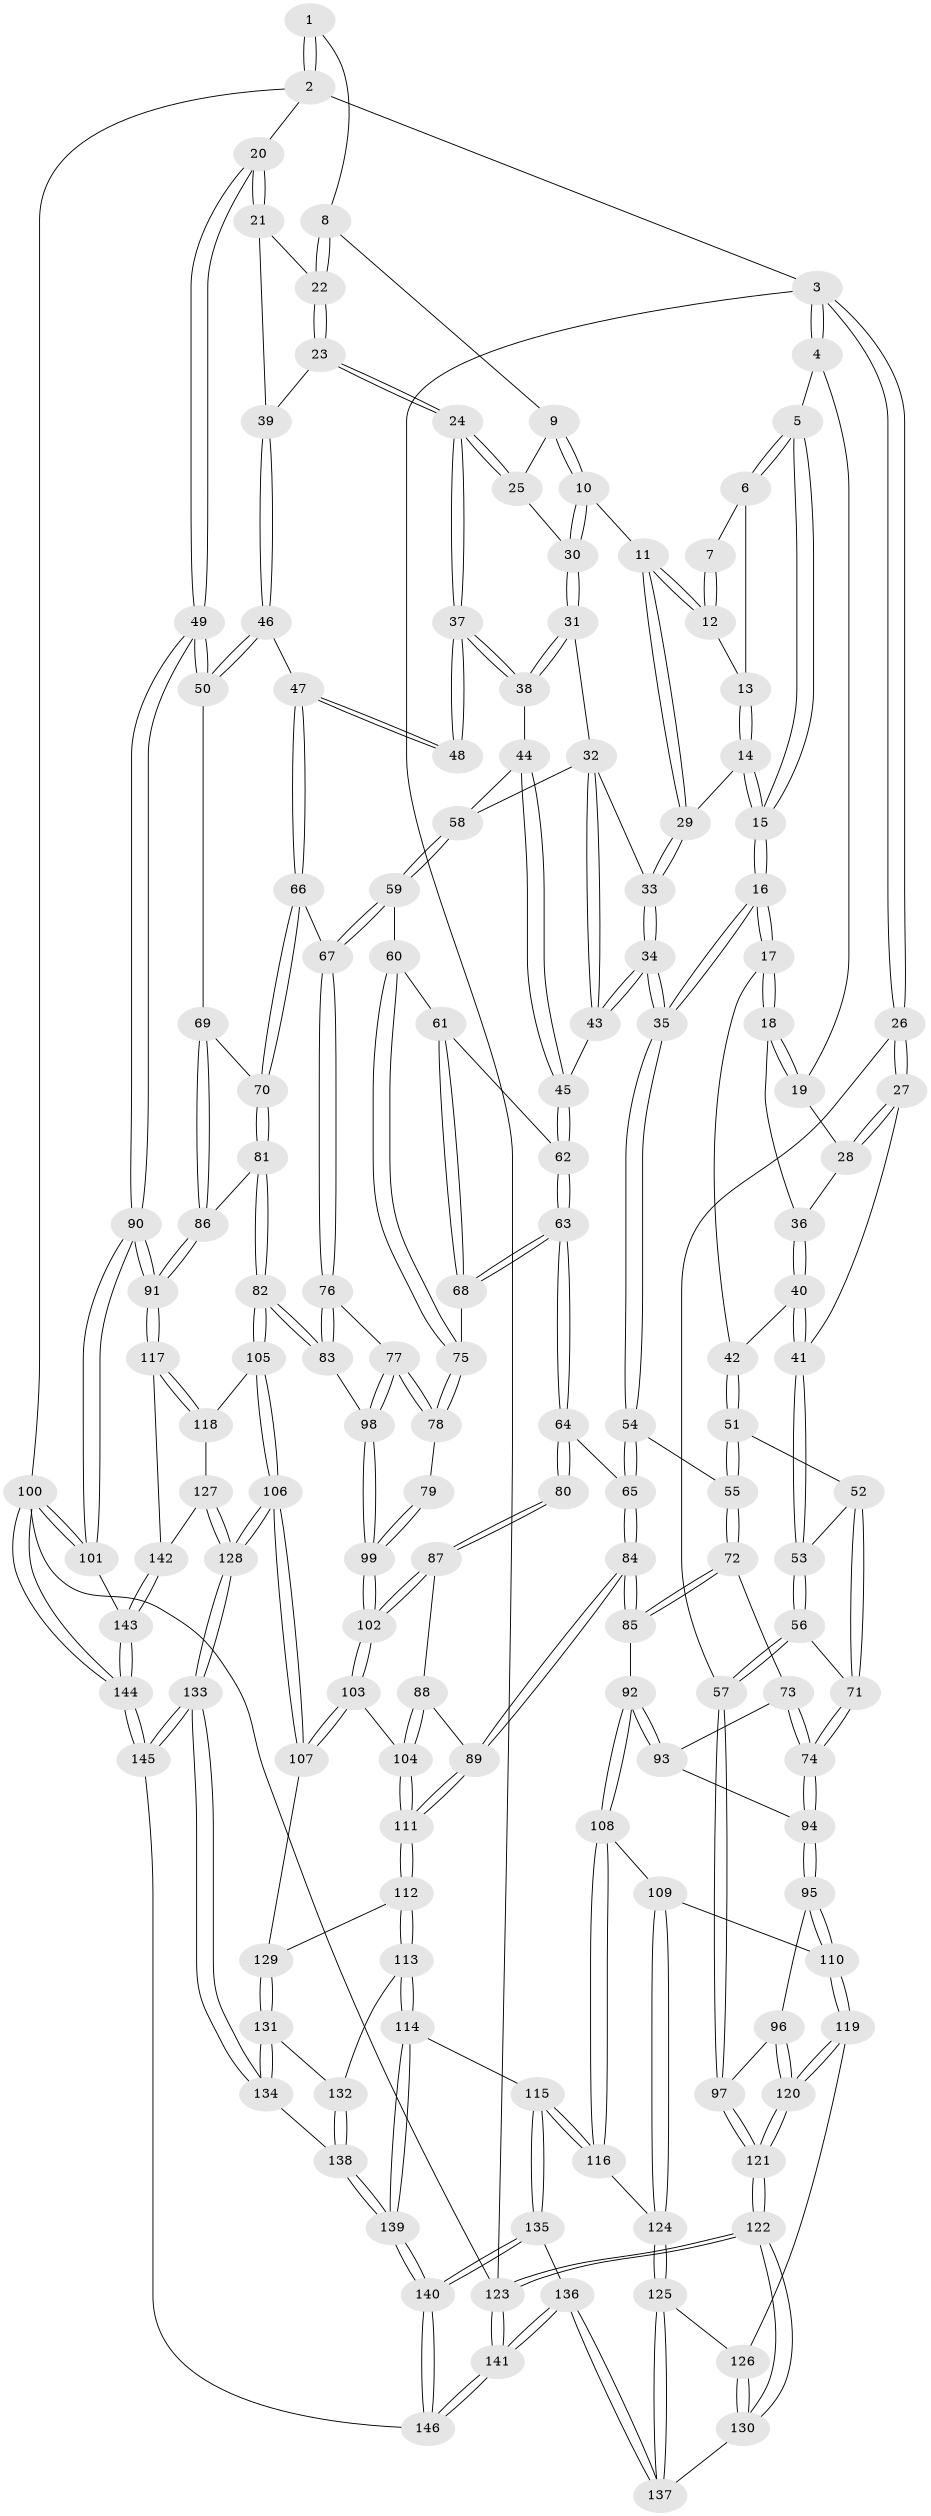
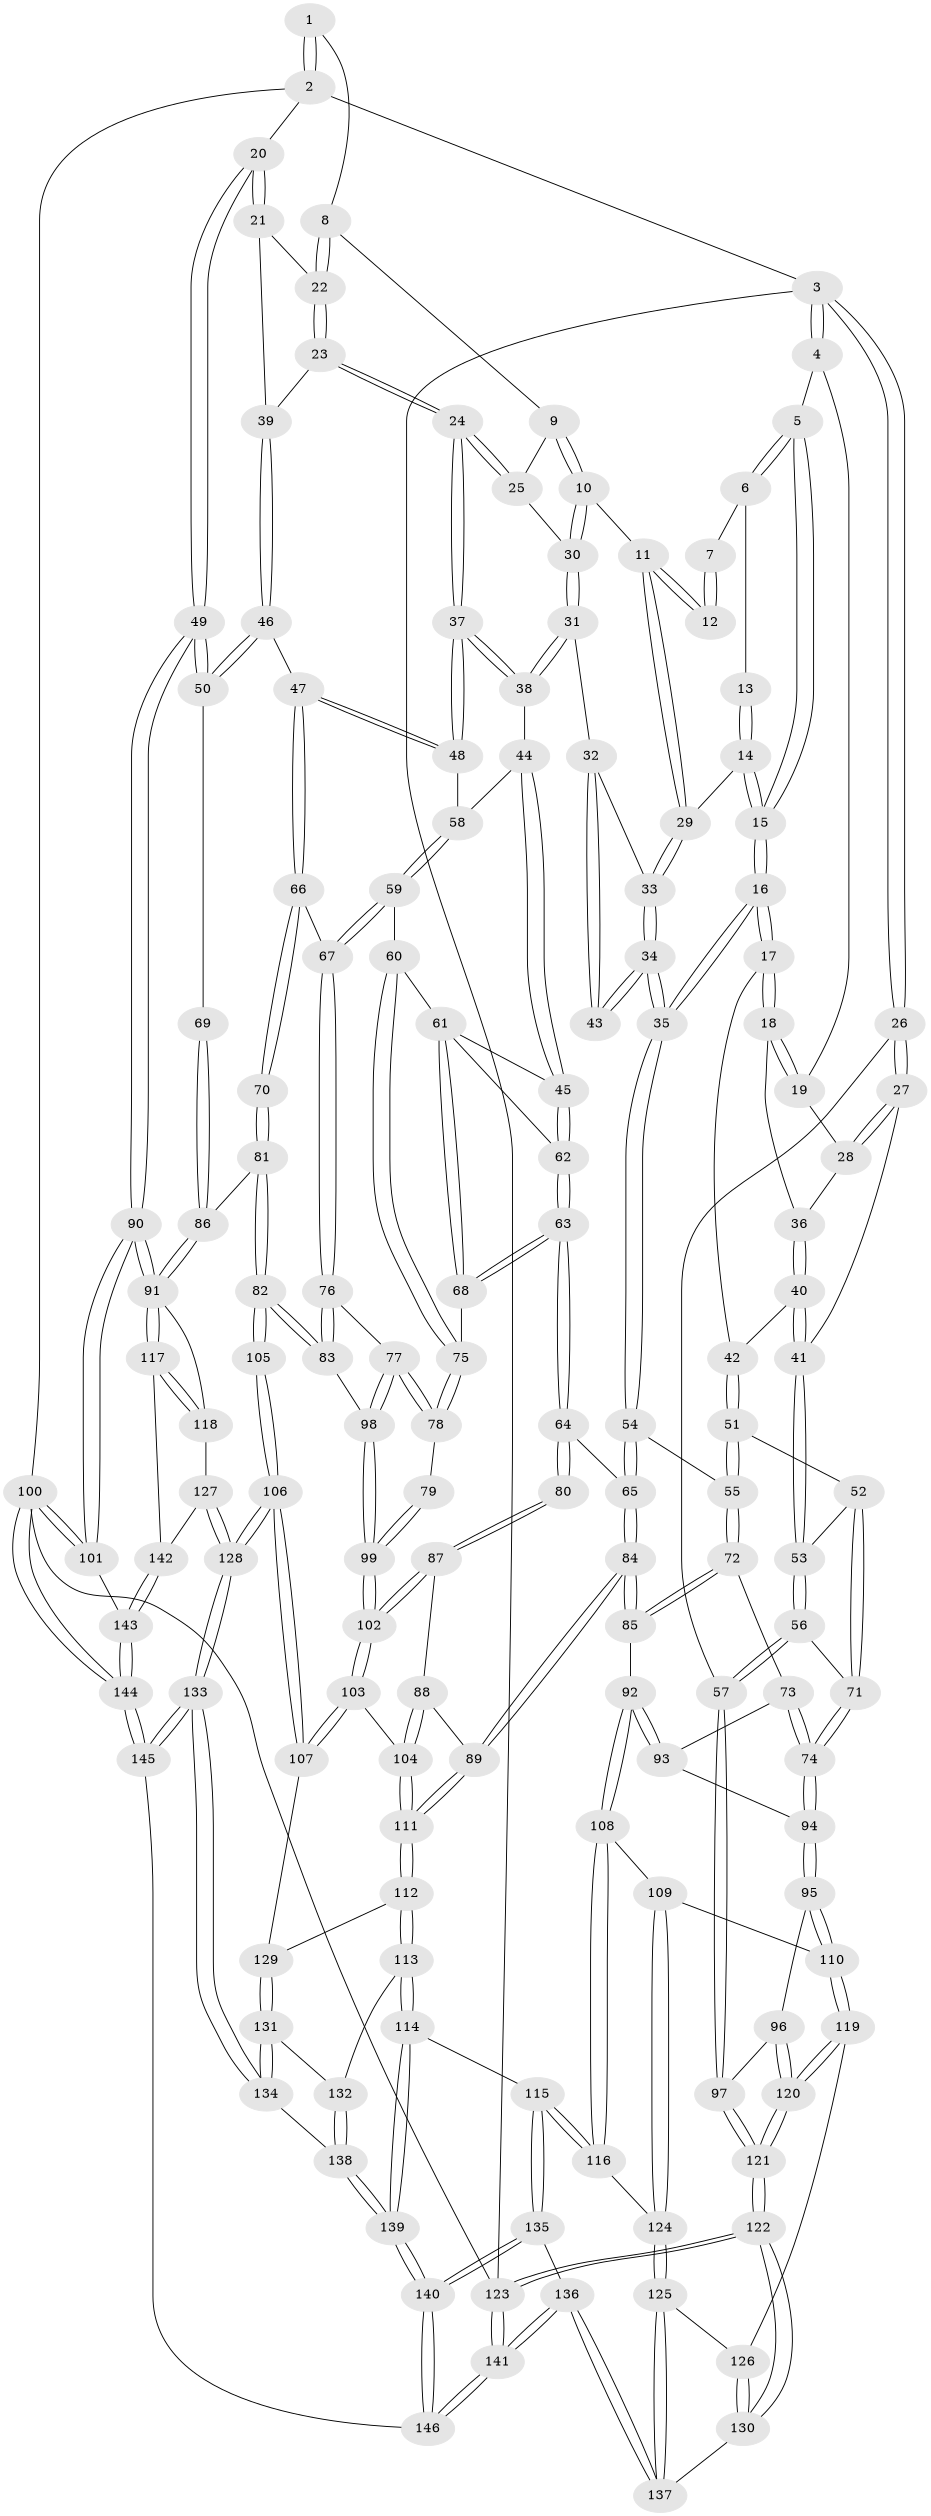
(728, 656) -> none
(529, 787) -> (458, 790)
(233, 1057) -> none
(580, 1057) -> (502, 1057)
(232, 1392) -> (193, 1354)
